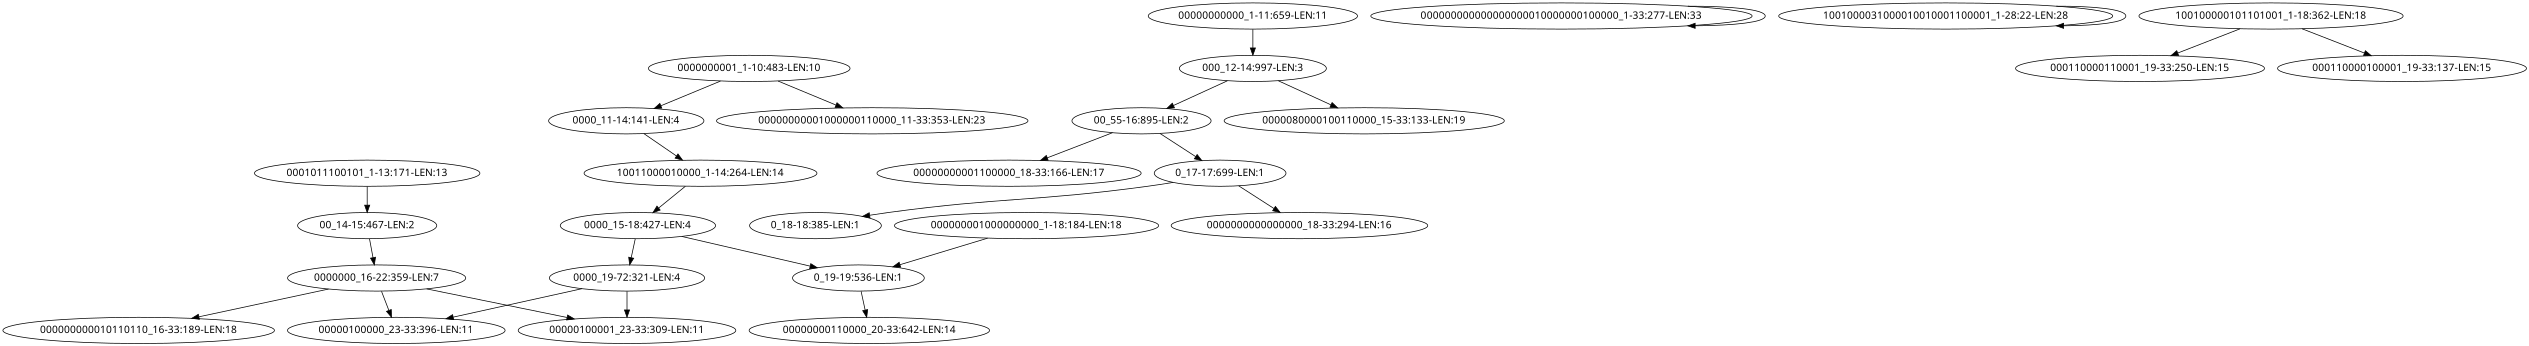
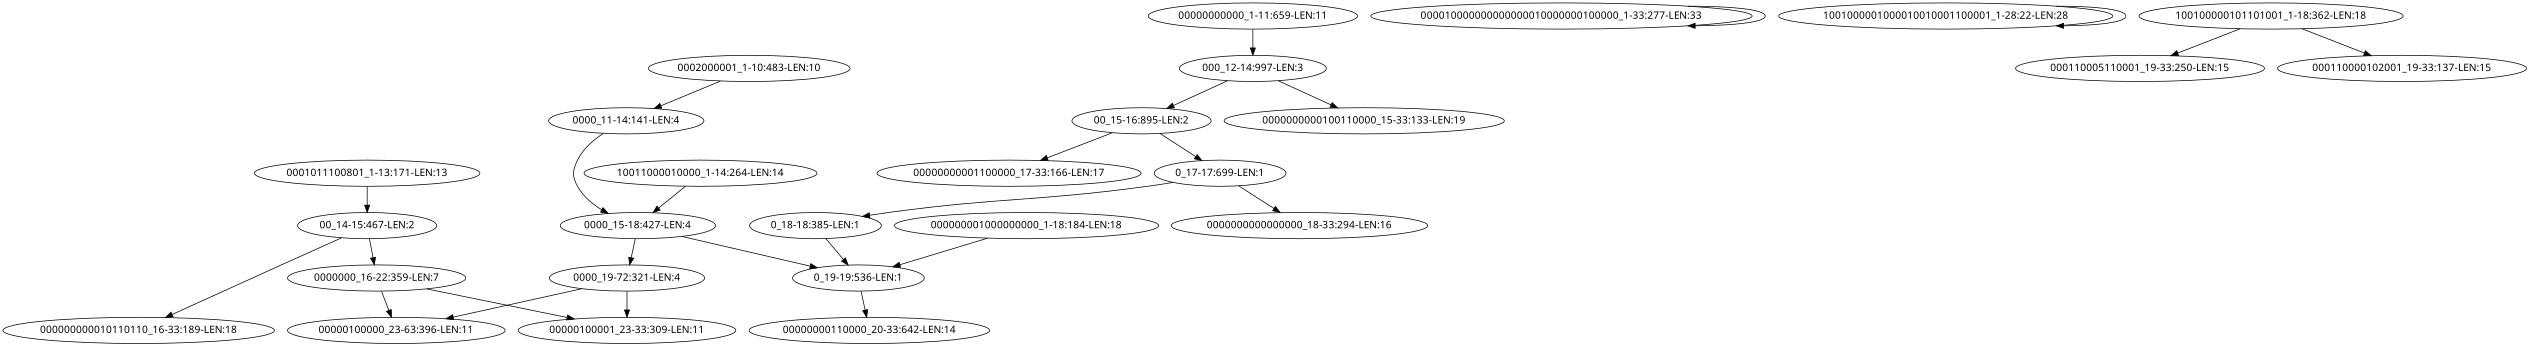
(1561, 16) -> (1561, 16)
(1946, 16) -> (1946, 16)
(749, 68) -> (749, 68)
(2140, 68) -> (2140, 68)
(2402, 68) -> (2402, 68)
(872, 121) -> none
(1142, 121) -> (1142, 121)
(1364, 121) -> (1364, 121)
(660, 145) -> (574, 172)
(367, 173) -> (367, 173)
(1009, 173) -> (1009, 173)
none -> (835, 249)
(264, 303) -> (257, 276)
(396, 330) -> (396, 330)
